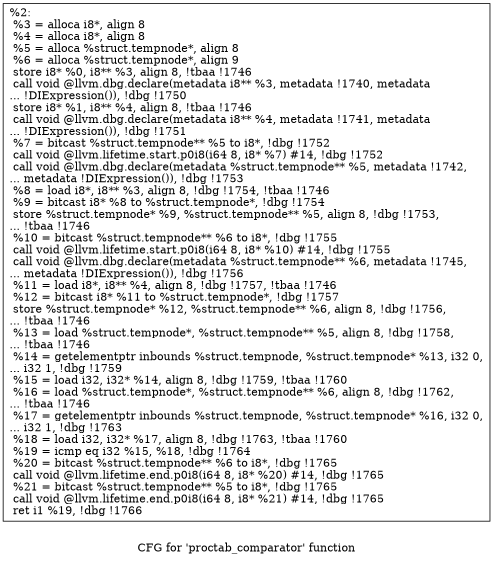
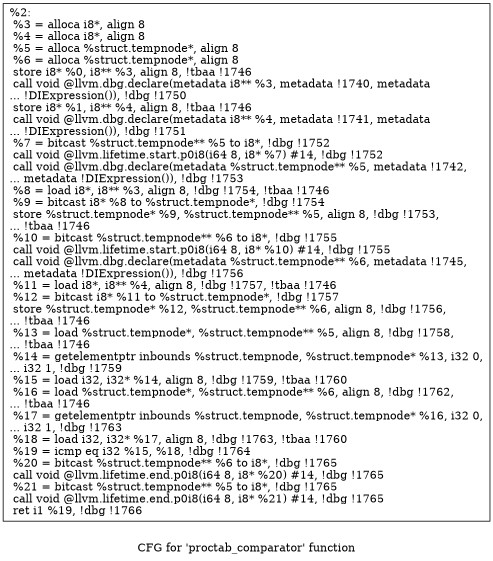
(124, 60) -> (124, 60)
